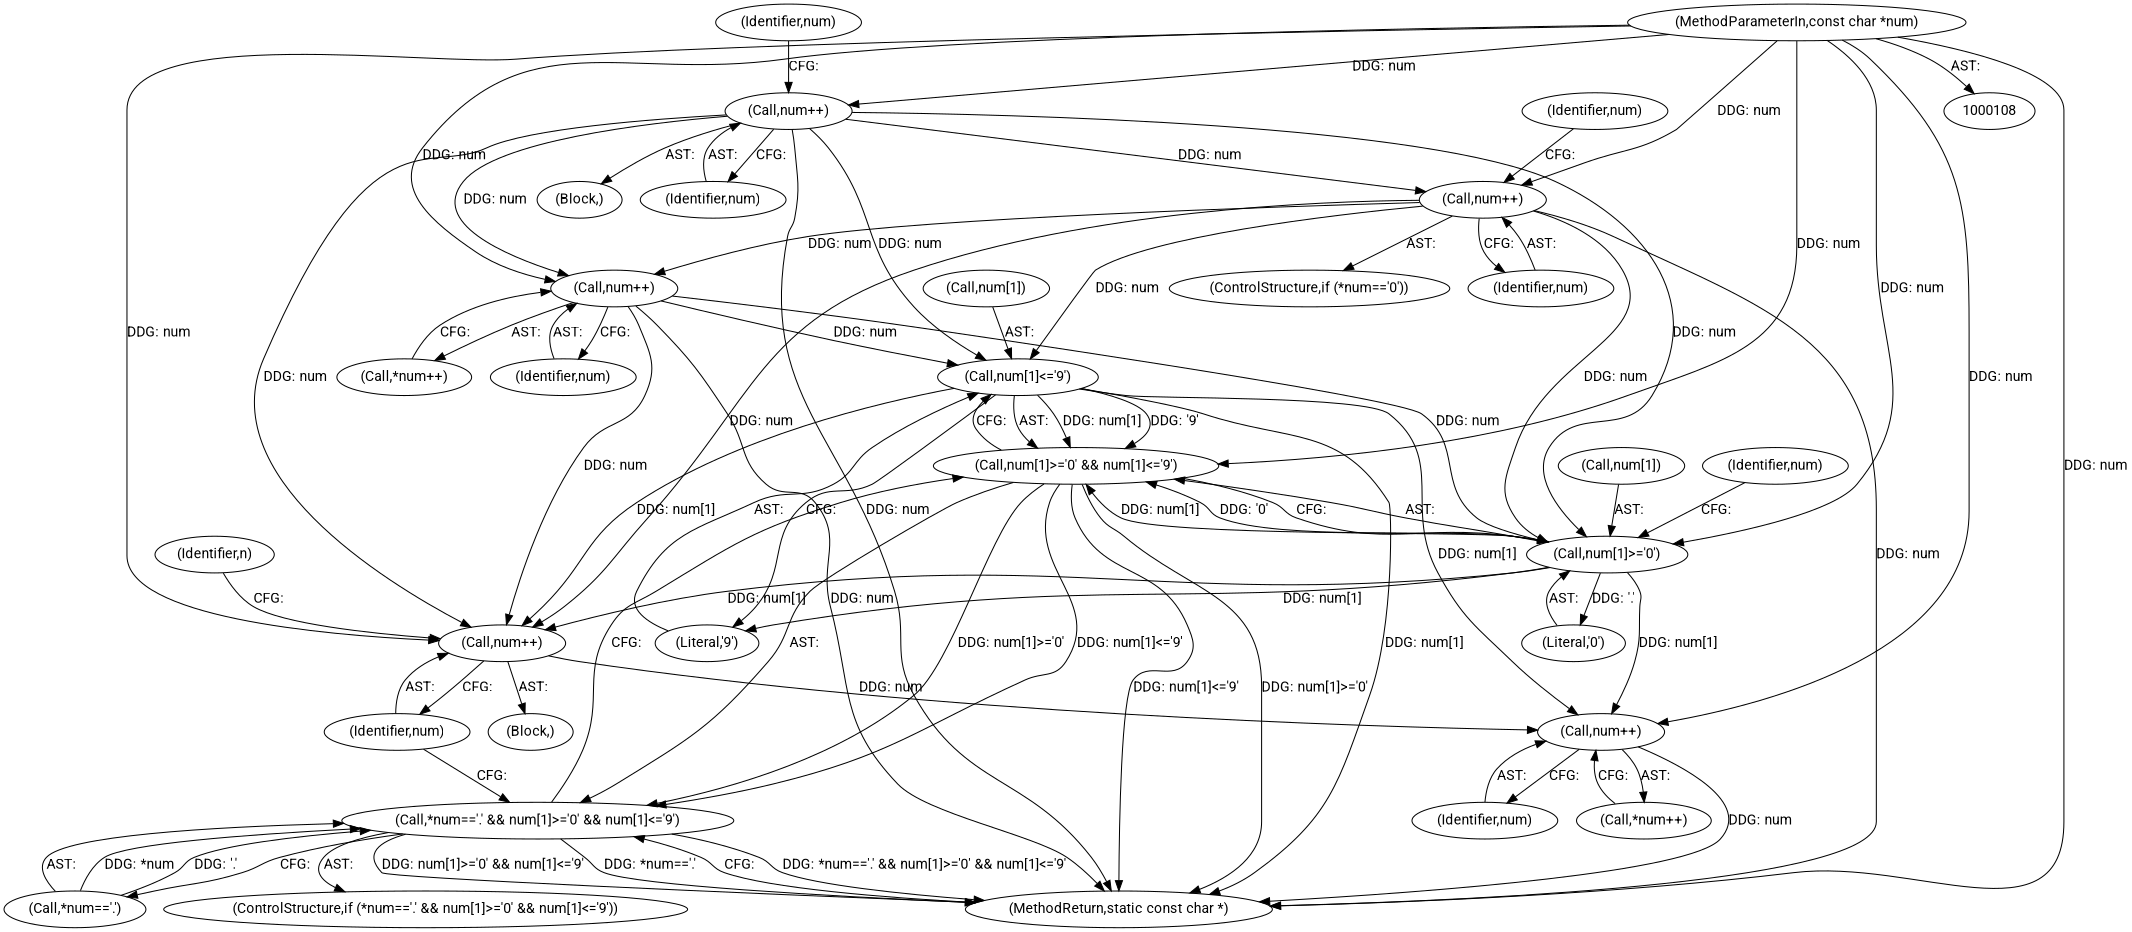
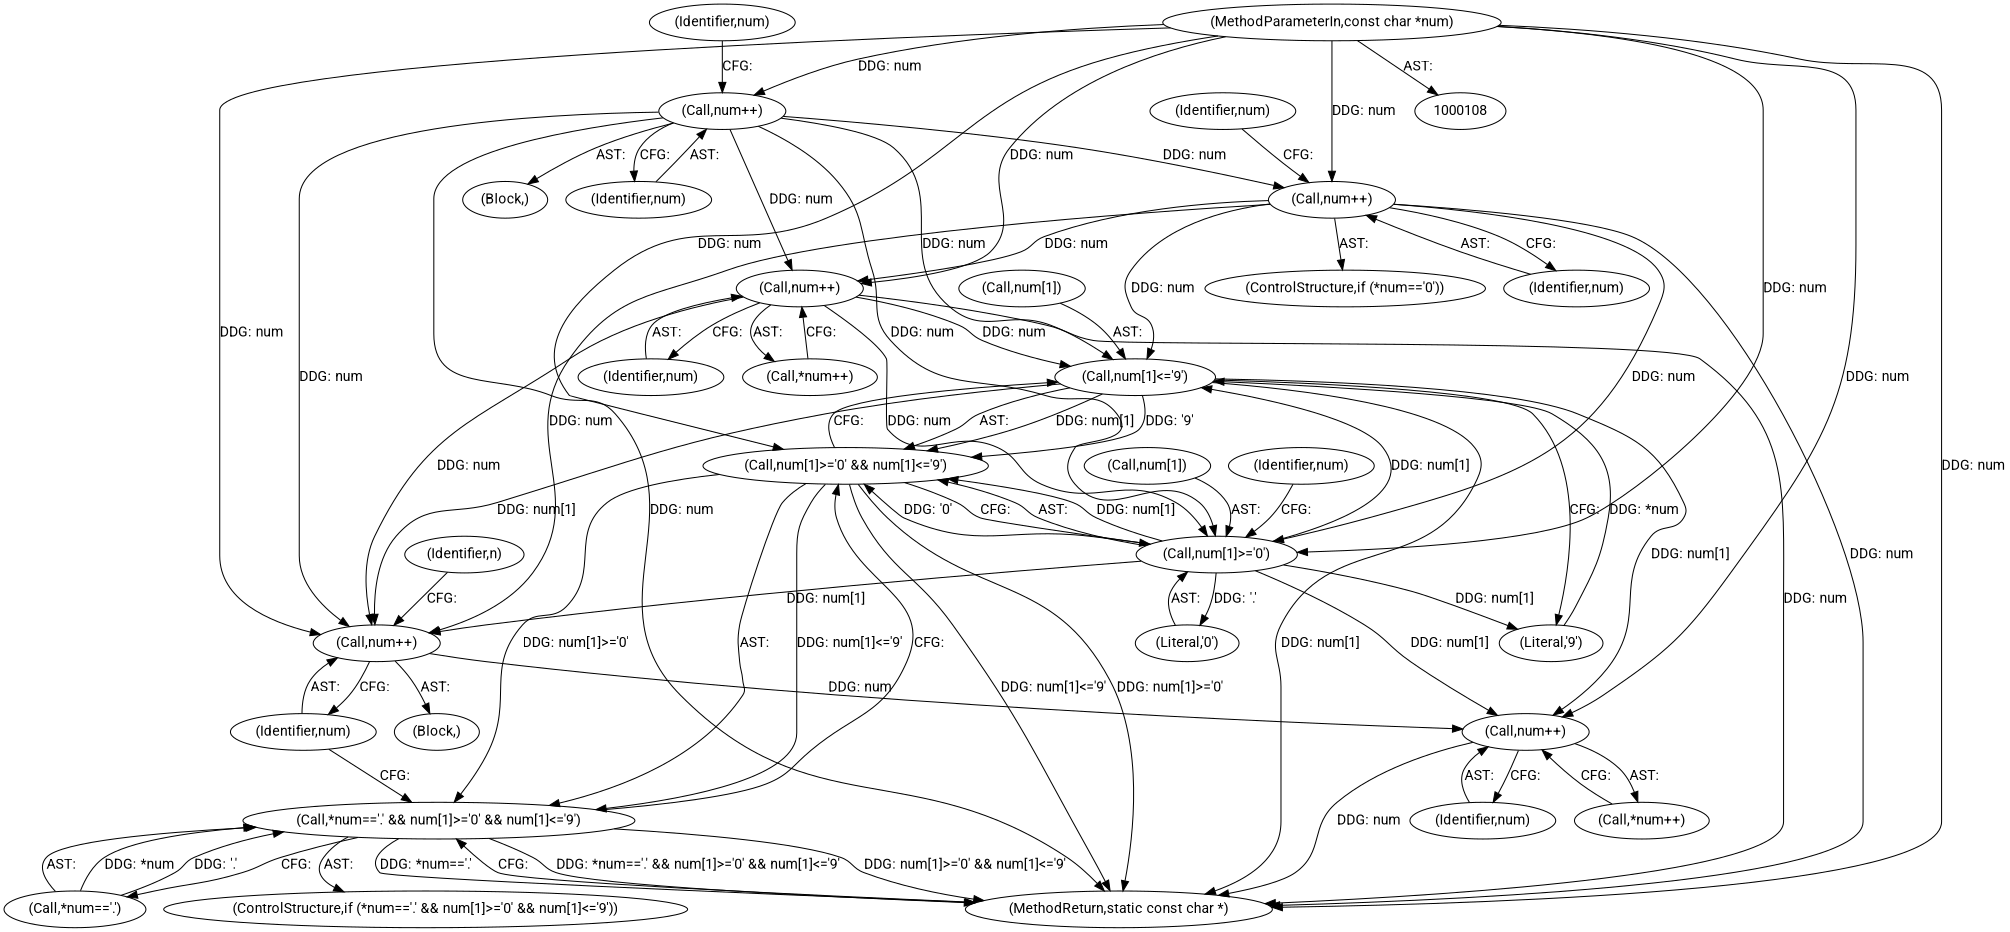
none -> (1378, 443)
(771, 510) -> (1644, 510)
